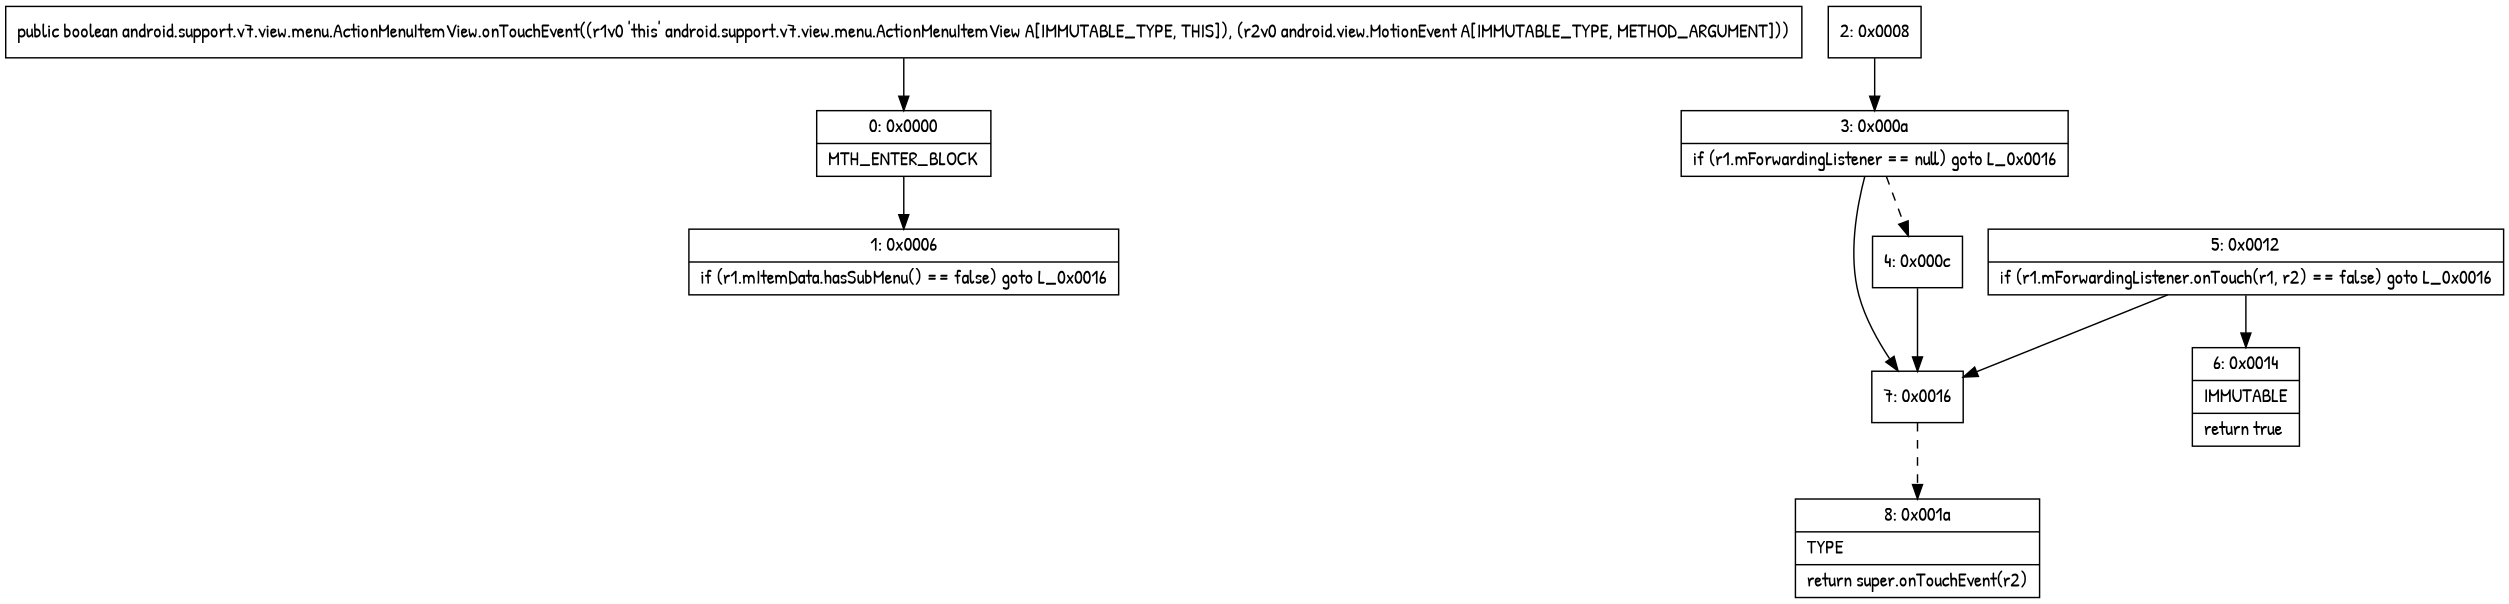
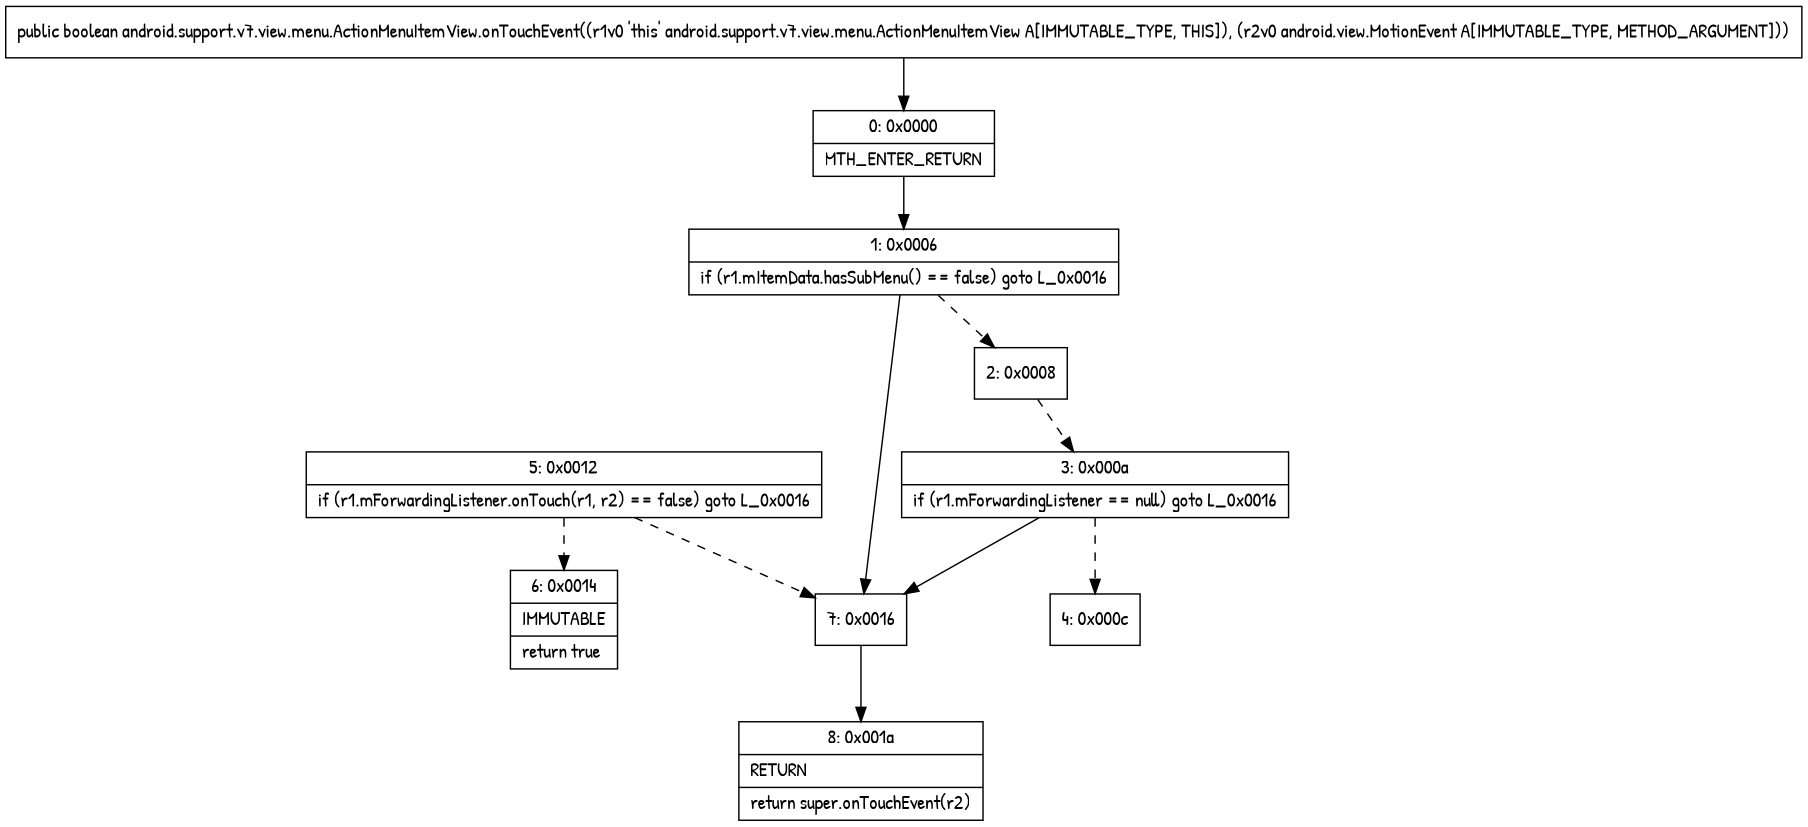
(1875, 77) -> (1051, 419)
(904, 159) -> (904, 159)
(2246, 314) -> (564, 537)
none -> (961, 316)
(1918, 323) -> (883, 437)
(2072, 333) -> (718, 555)
(1918, 454) -> (861, 676)
(1825, 548) -> (779, 770)
